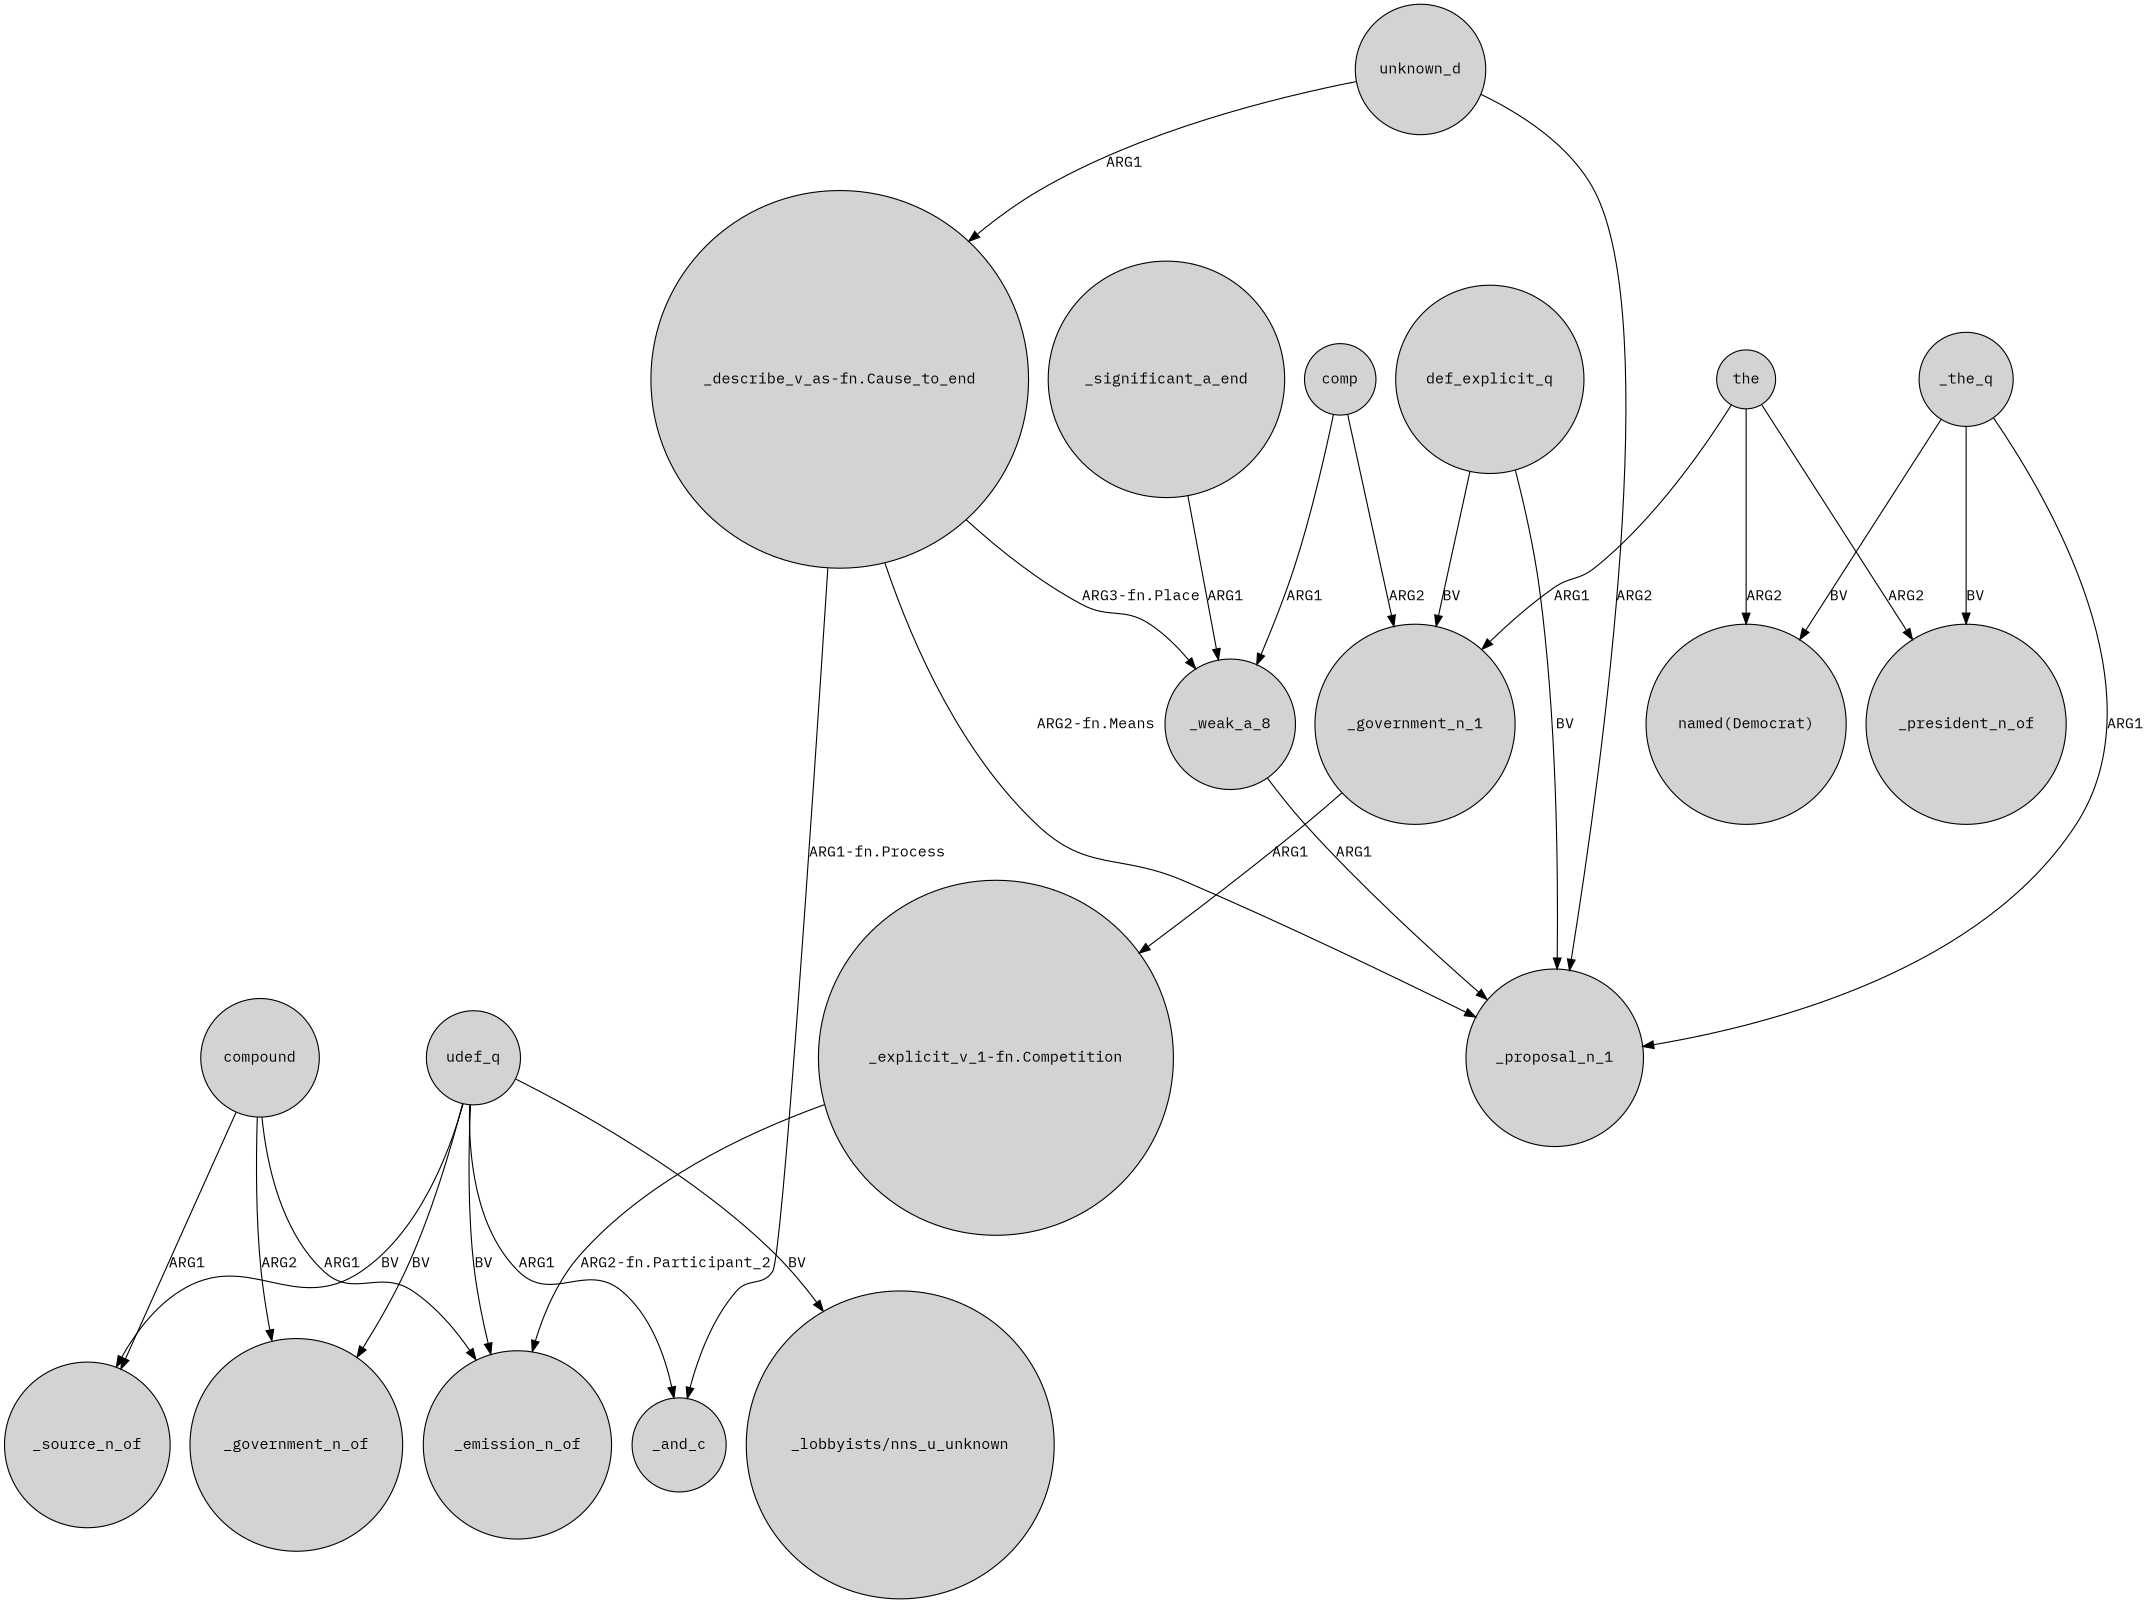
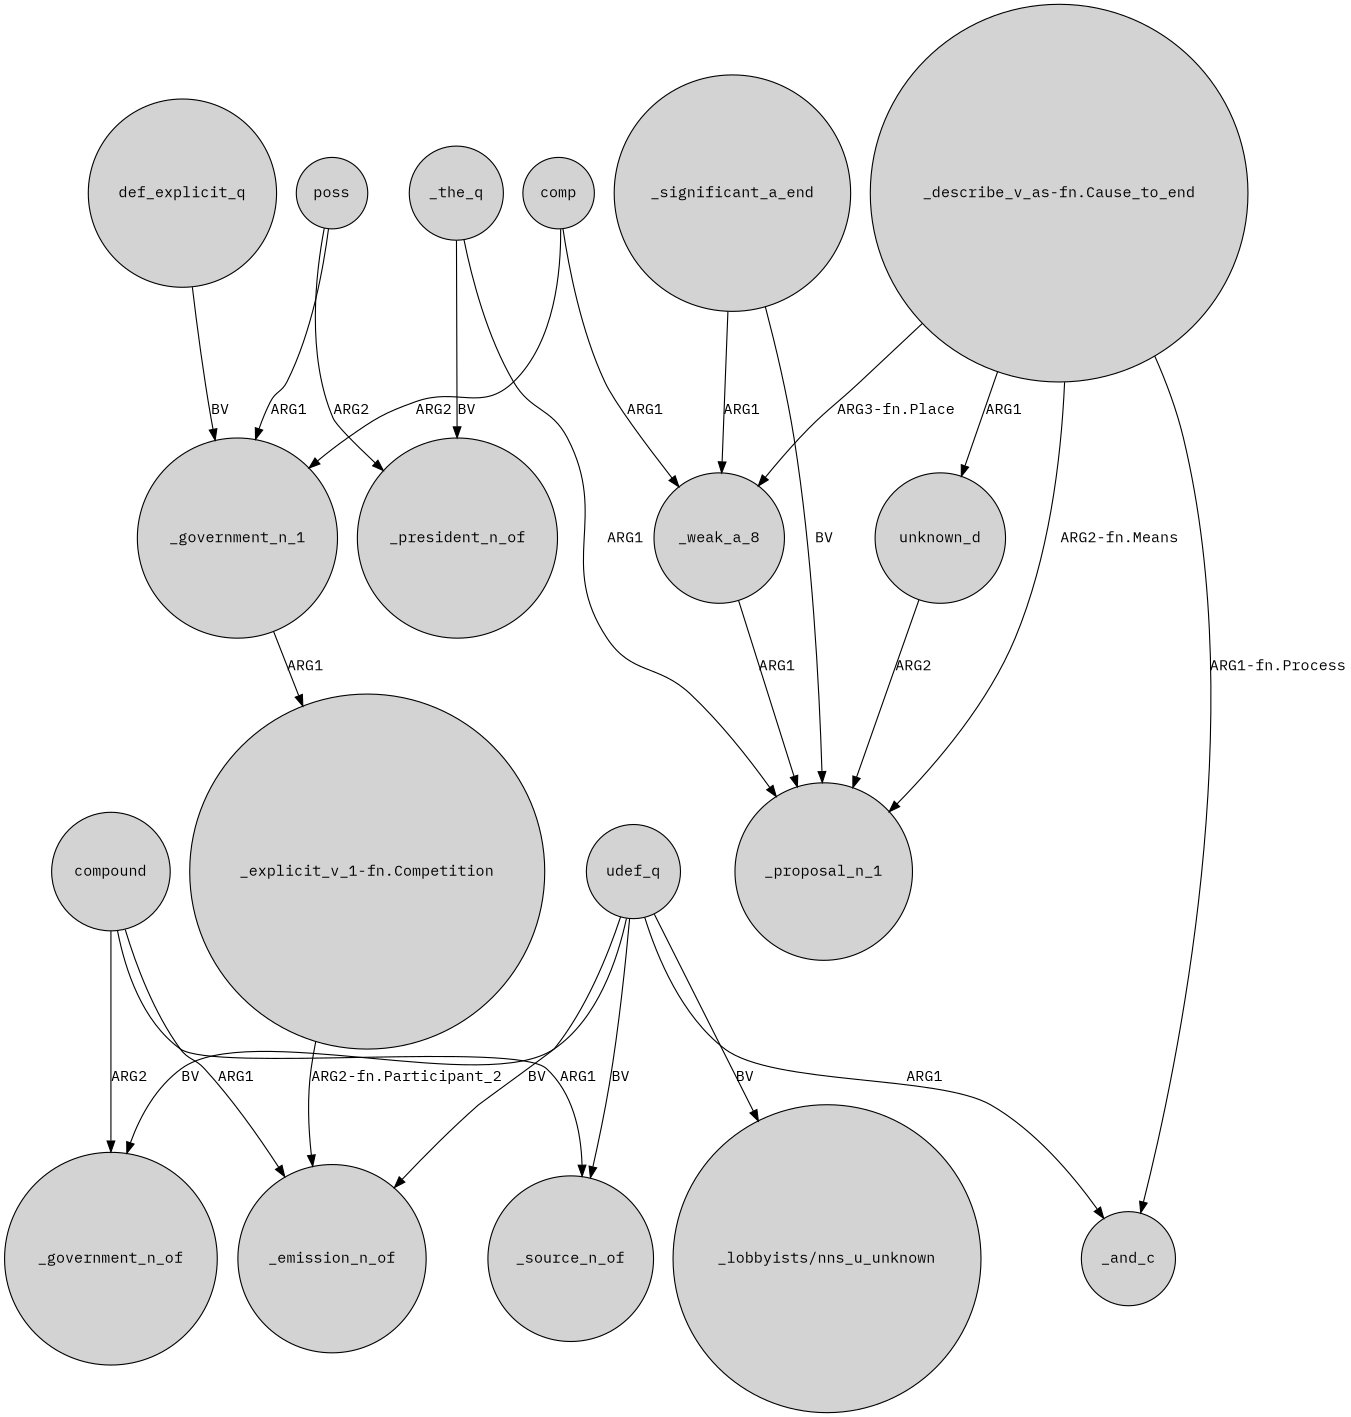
(1158, 136) -> (981, 419)
(1746, 379) -> (332, 193)
(1551, 713) -> (807, 537)
(1746, 724) -> none
